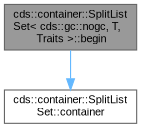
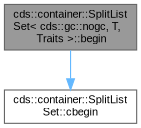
(71, 107) -> (71, 107)
